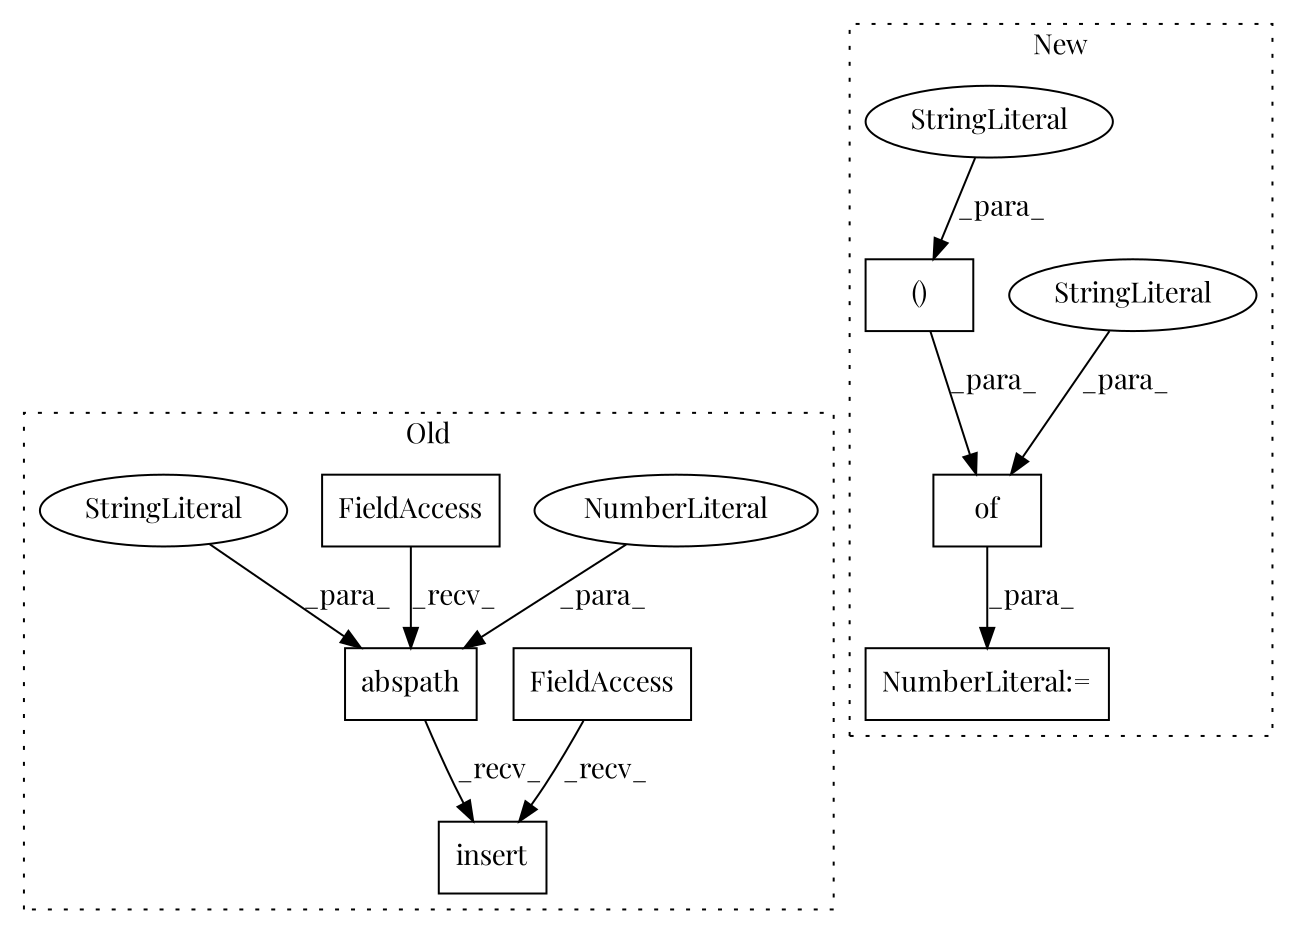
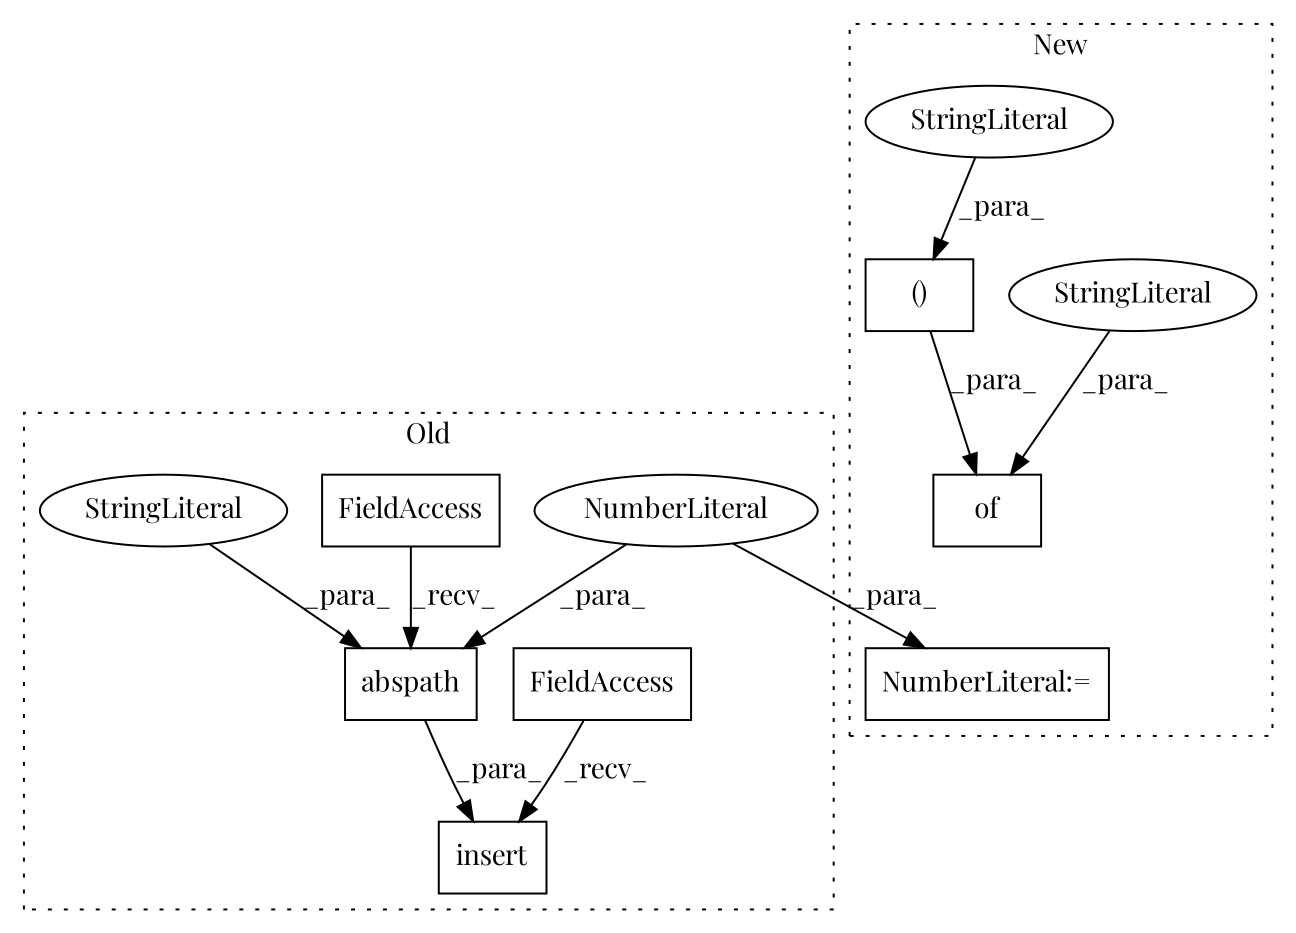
(987, 587) -> (820, 591)
(500, 771) -> (500, 771)
